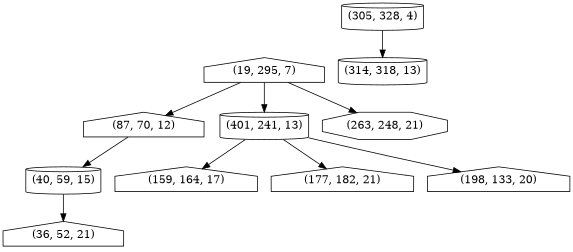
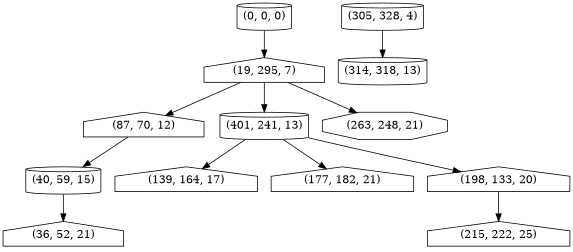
none -> (264, 17)
(186, 180) -> (186, 180)
none -> (499, 235)
